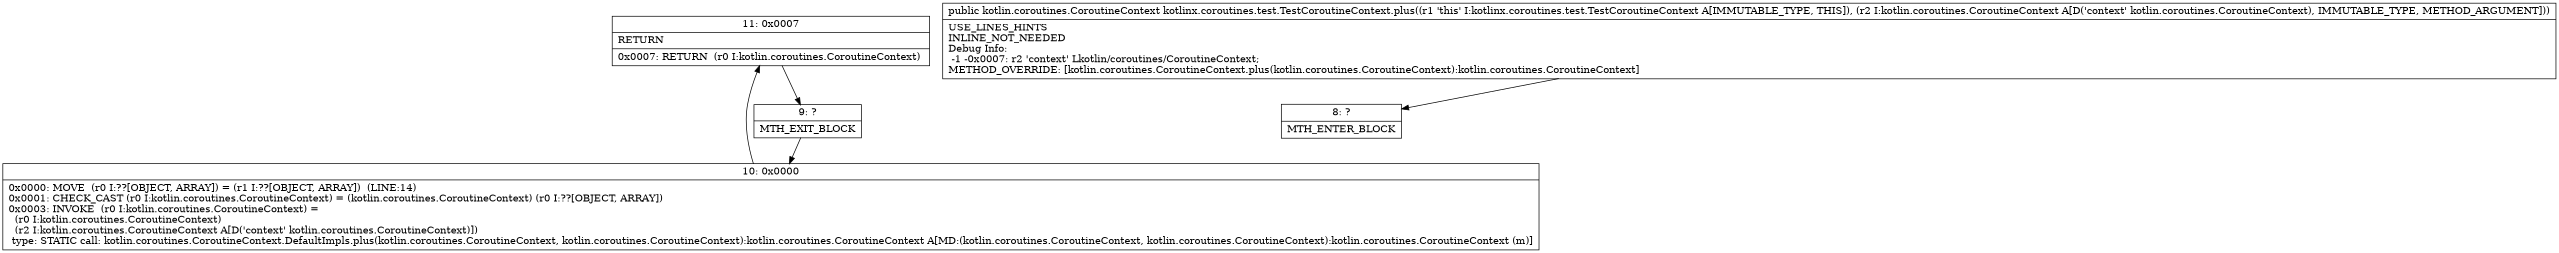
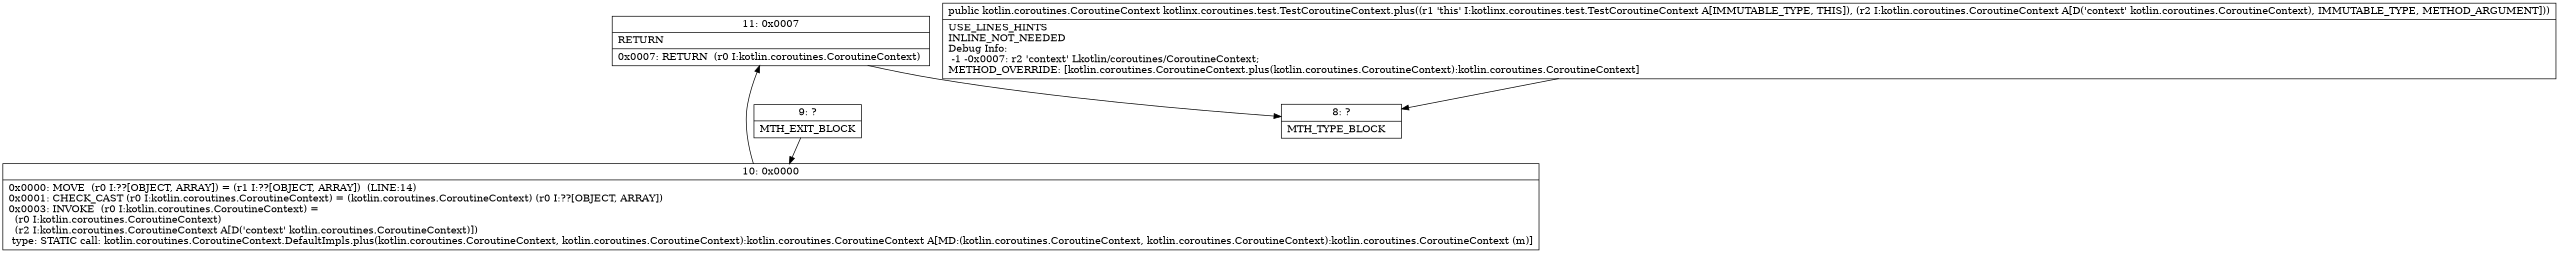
(790, 82) -> (1070, 97)
(1341, 129) -> (1336, 129)
